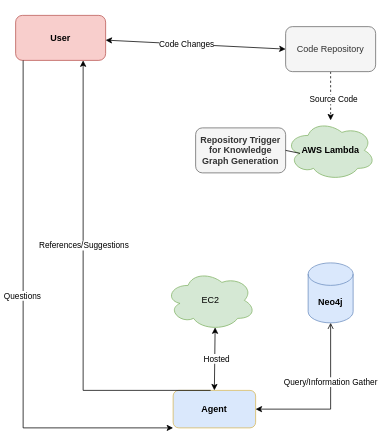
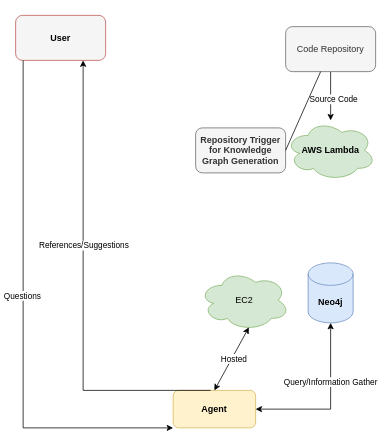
(60, 38) -> (60, 38)
(195, 45) -> none
(330, 83) -> (330, 83)
(293, 152) -> (303, 111)
(210, 300) -> (244, 300)
(330, 328) -> (330, 329)
(214, 409) -> (214, 409)
